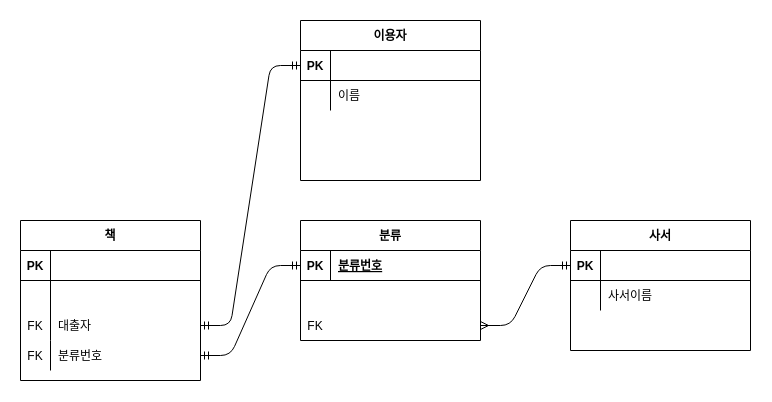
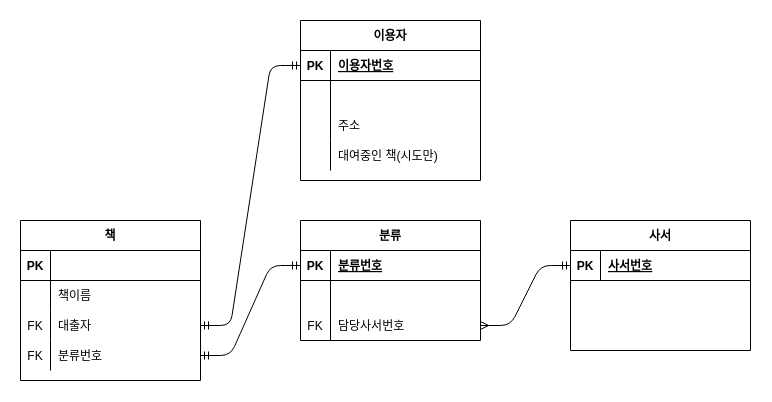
none -> (406, 66)
(406, 96) -> none
none -> (406, 126)
none -> (406, 156)
none -> (676, 266)
none -> (126, 296)
(676, 296) -> none
none -> (406, 326)
